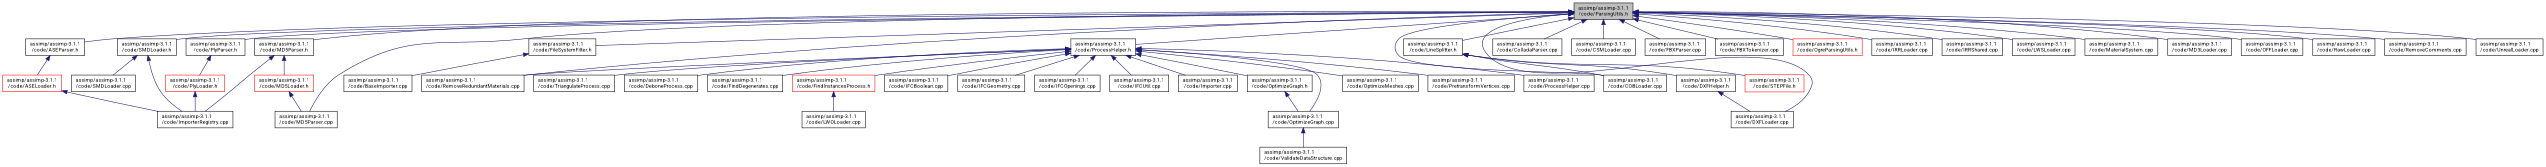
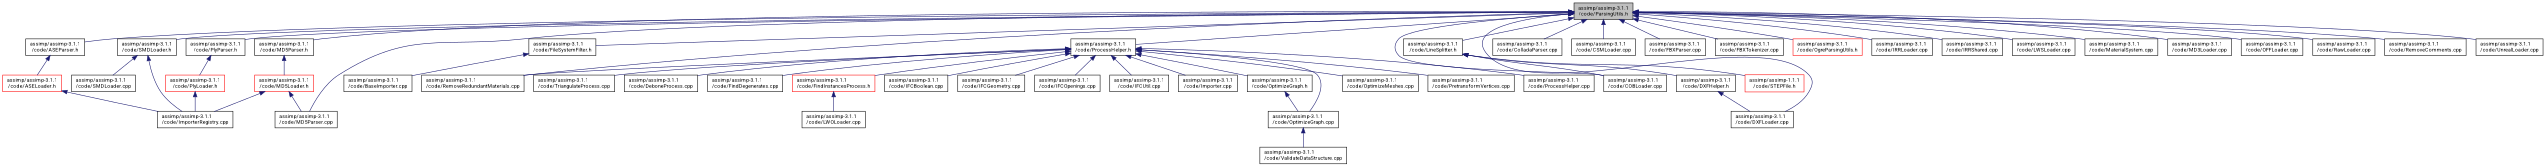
(1775, 83) -> (1775, 83)
(238, 85) -> (237, 102)
